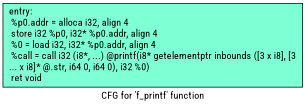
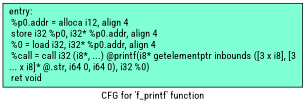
(69, 23) -> (69, 23)
